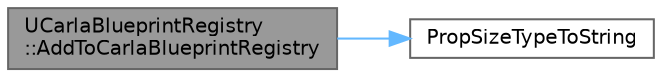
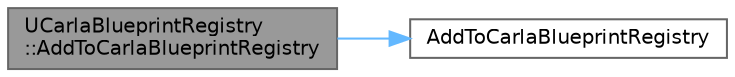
(532, 39) -> (569, 39)
